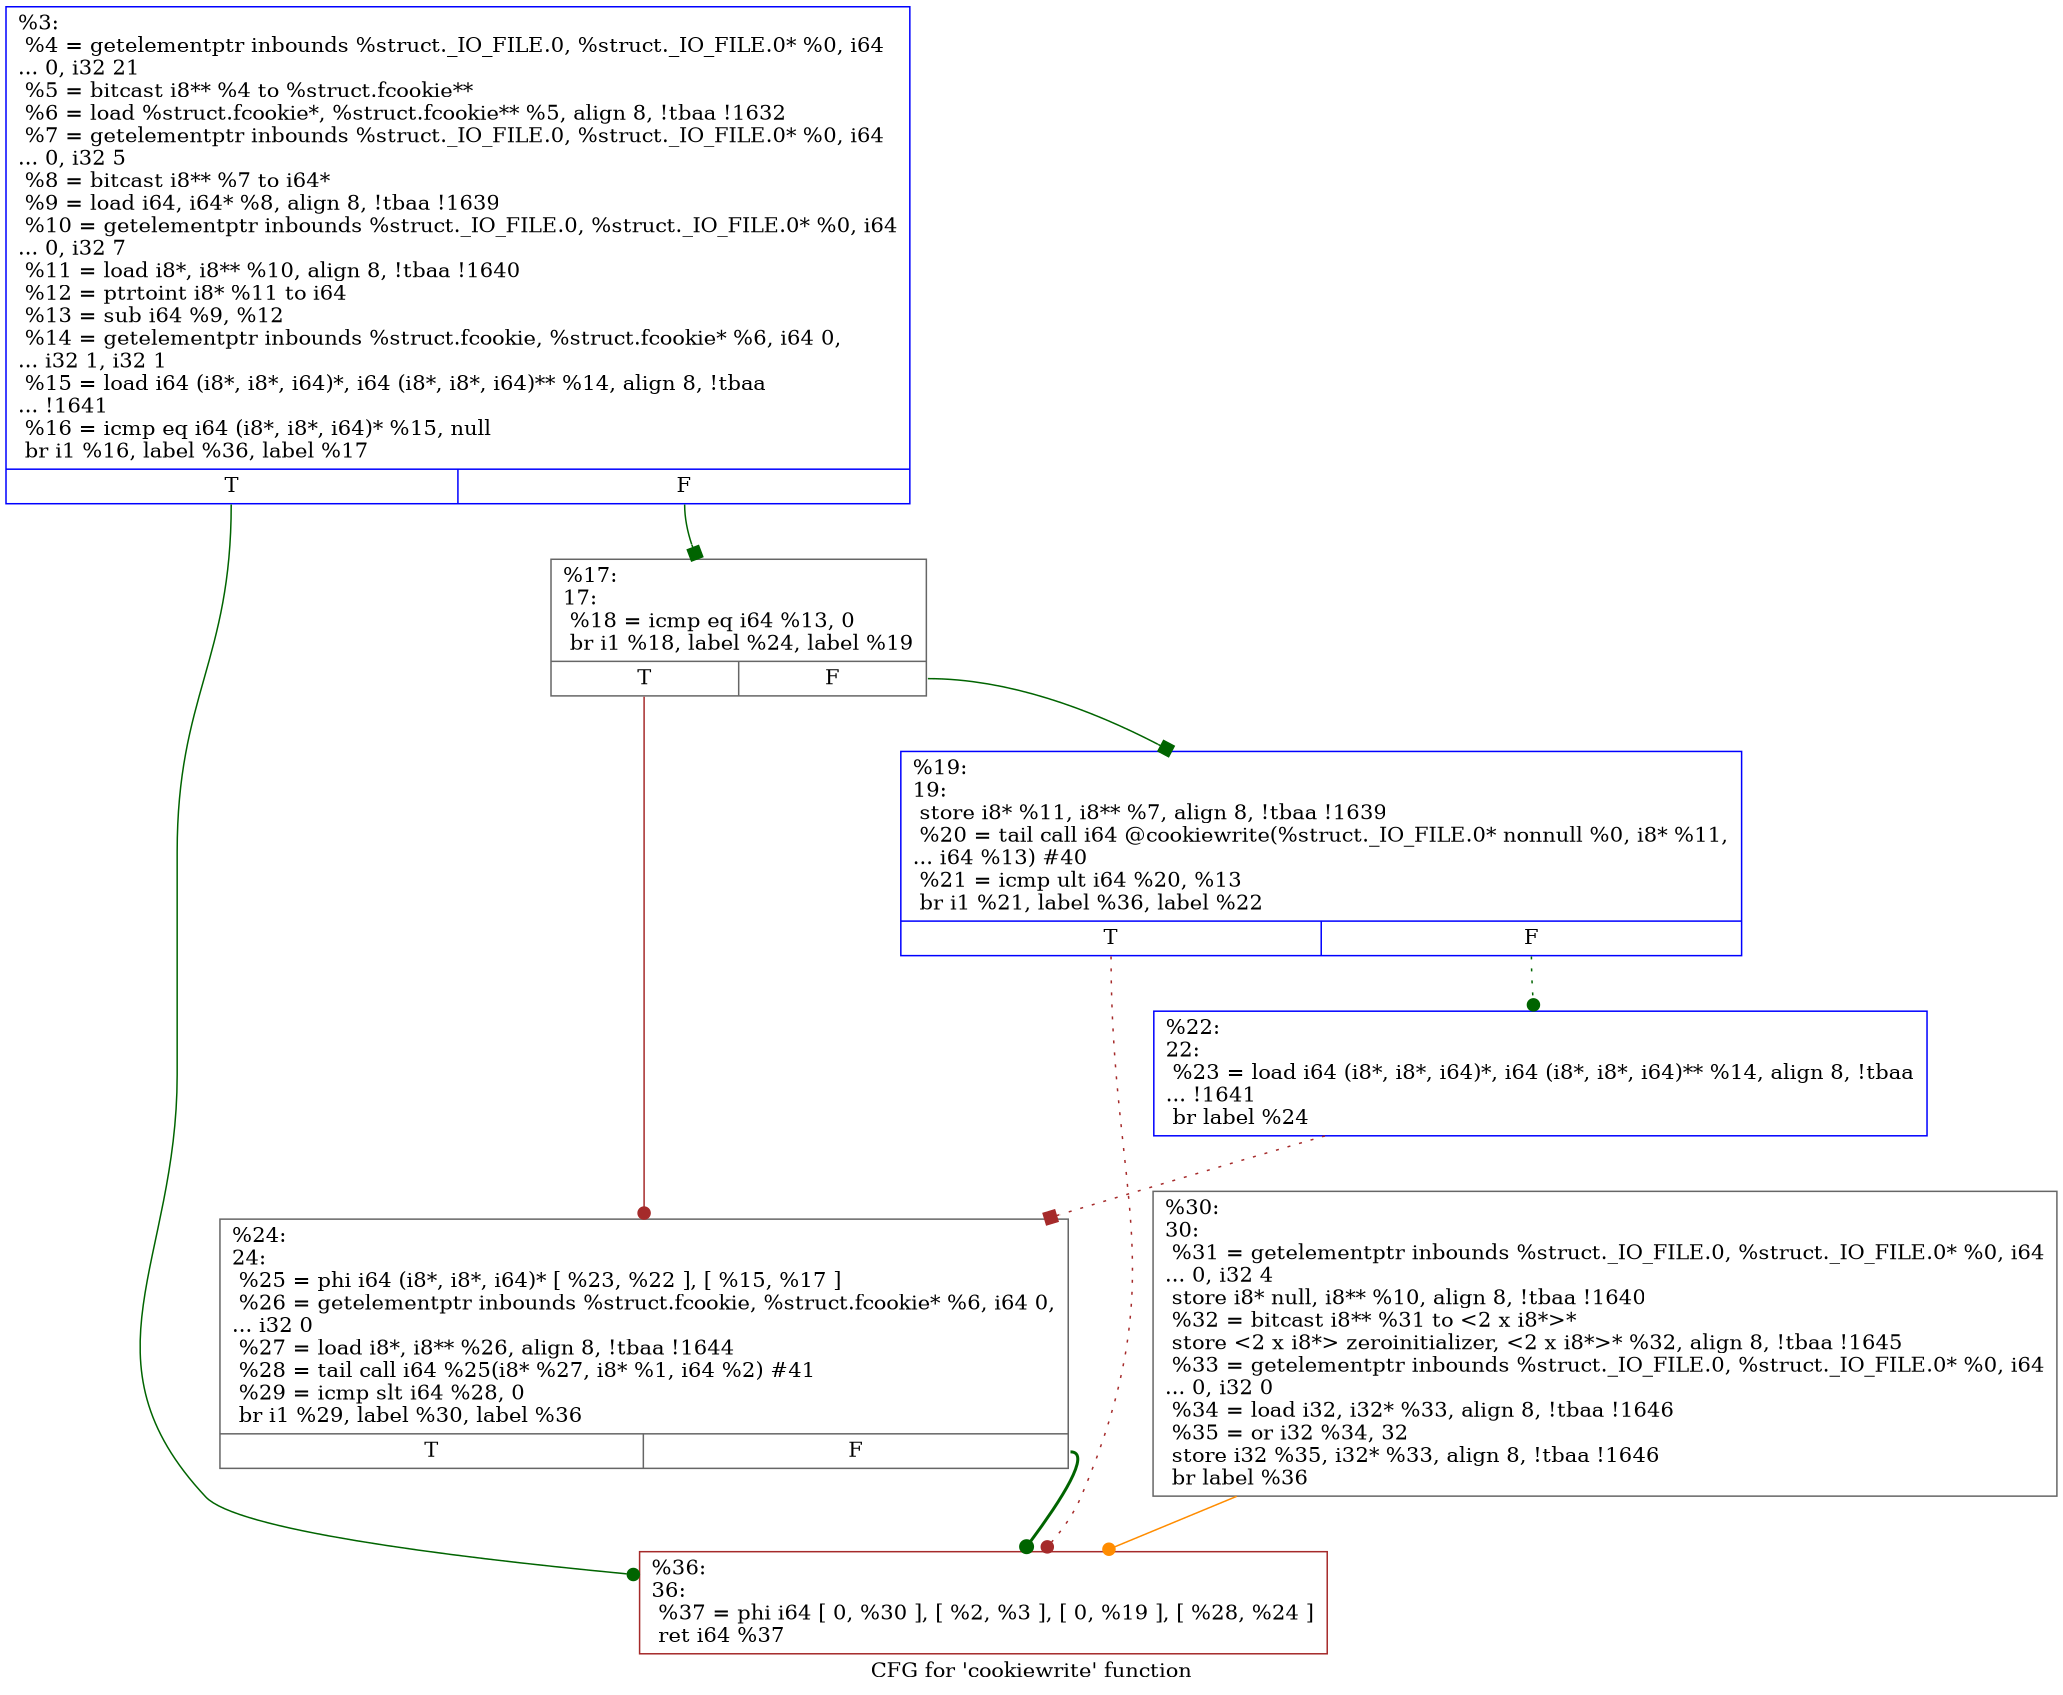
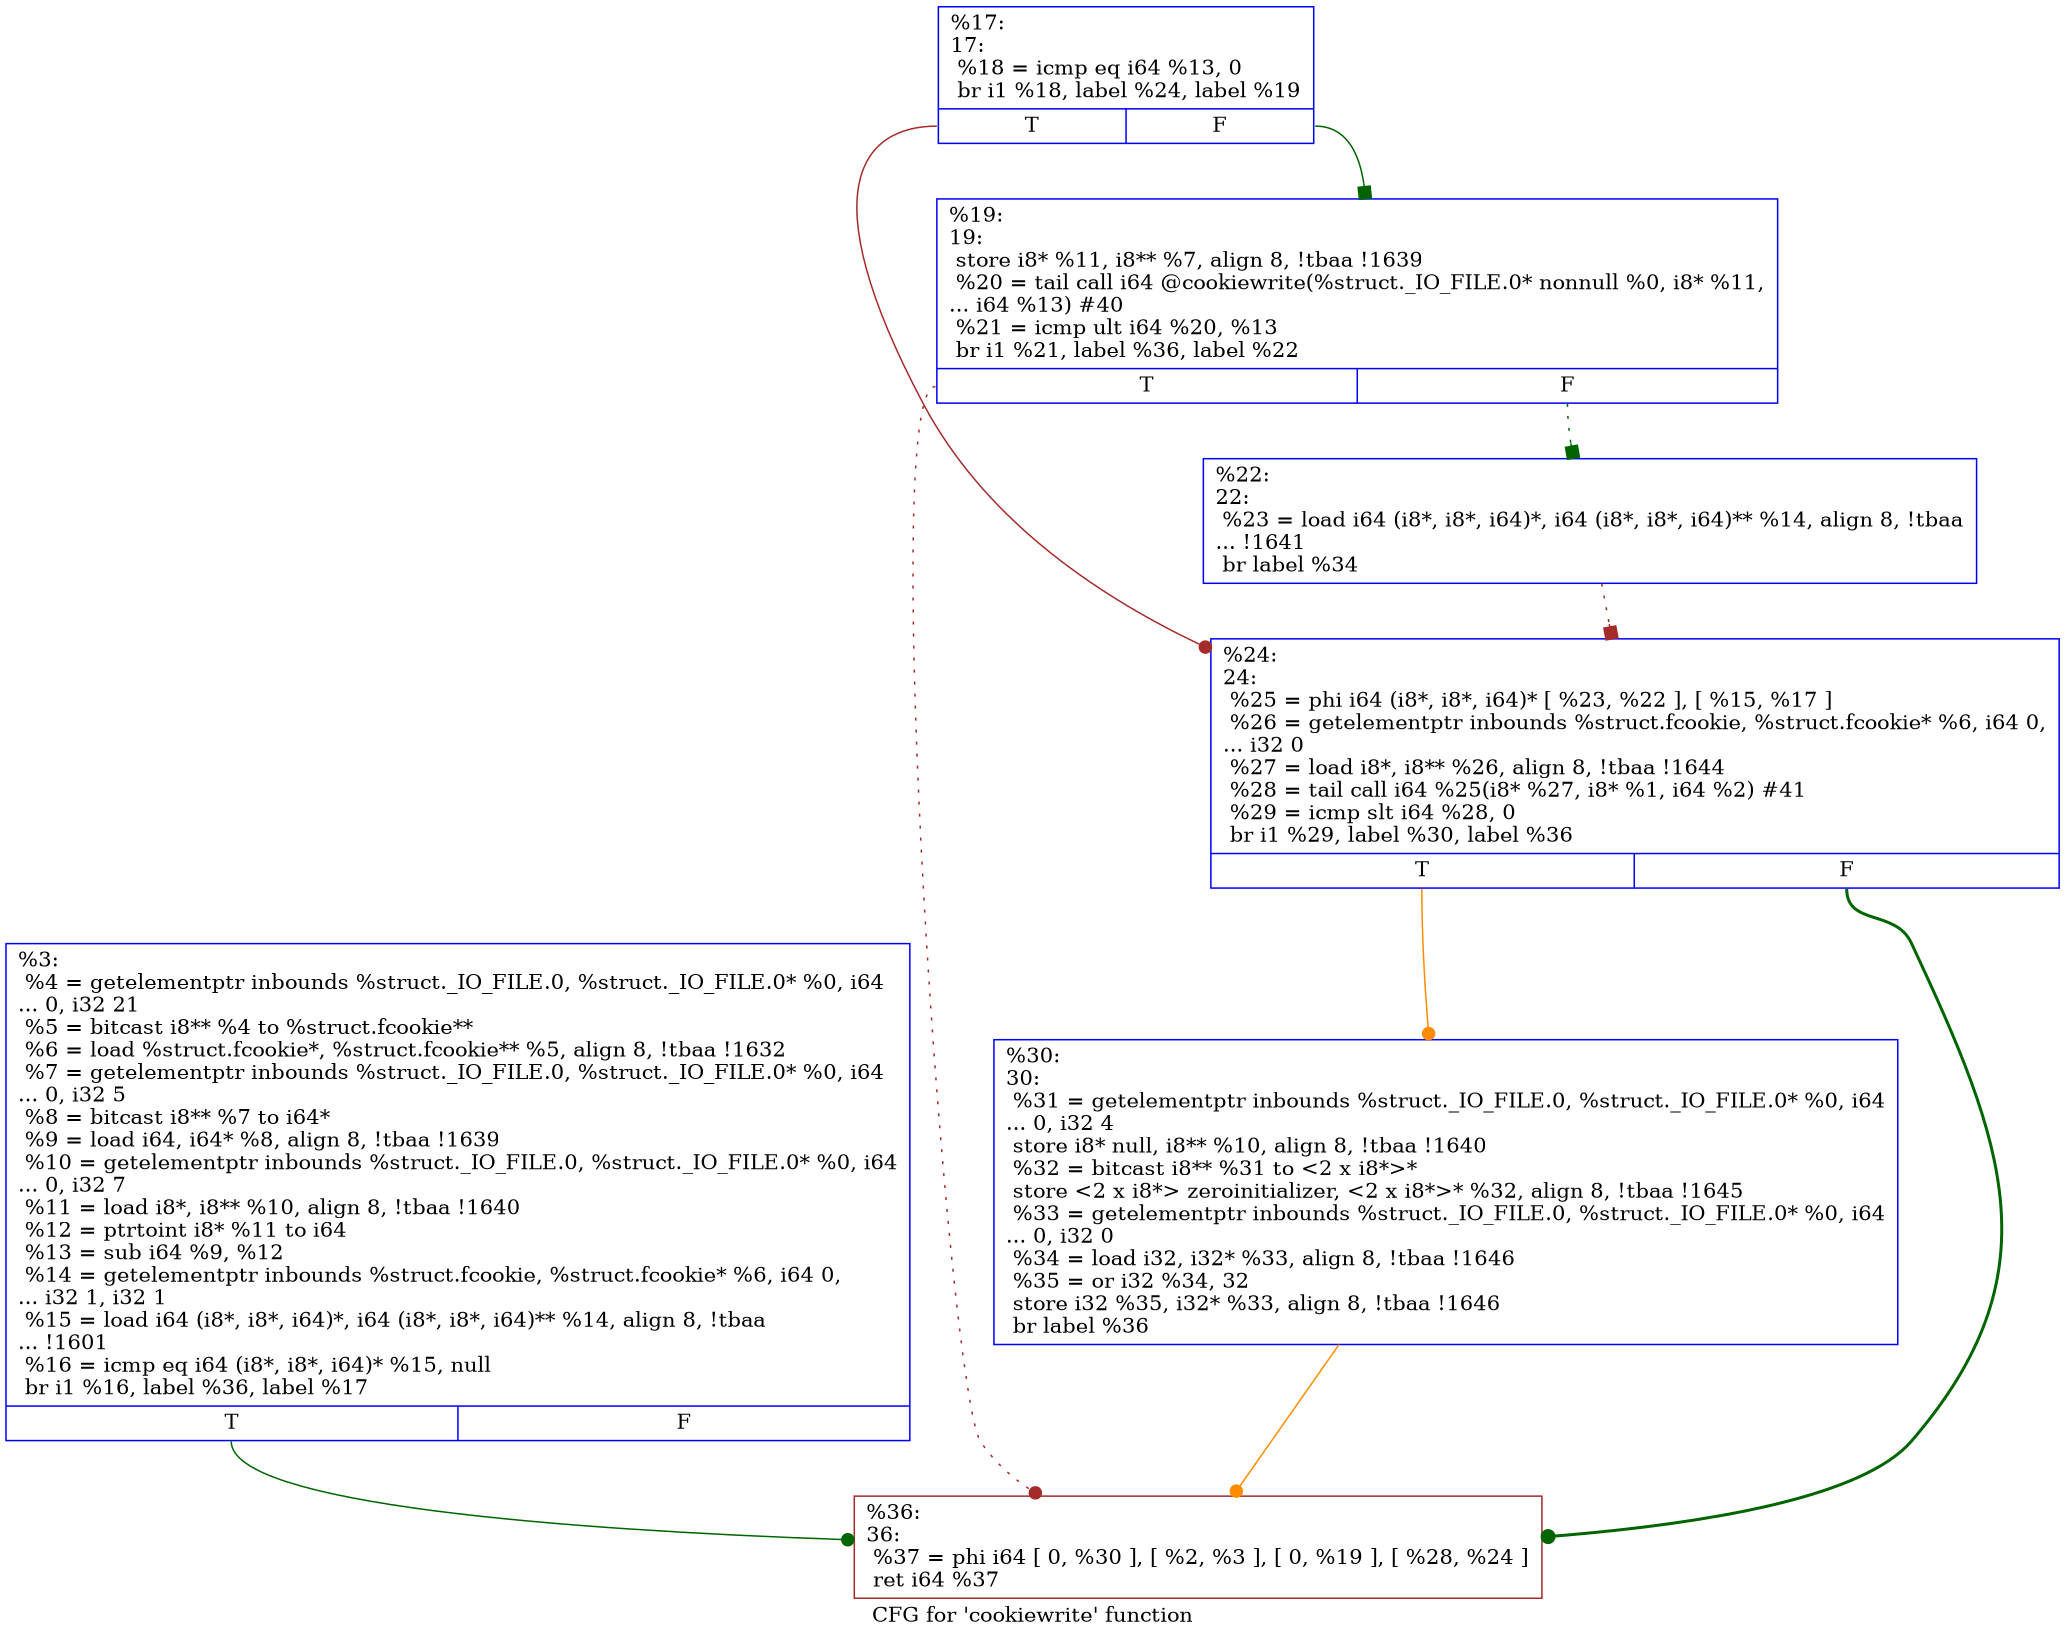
(64, 406) -> (64, 1343)
(687, 525) -> none
(739, 628) -> (1126, 75)
none -> (1424, 958)
(1532, 978) -> (1568, 424)
(1238, 1118) -> (1287, 565)
(644, 1344) -> (1635, 763)
(1605, 1344) -> (1446, 1192)
